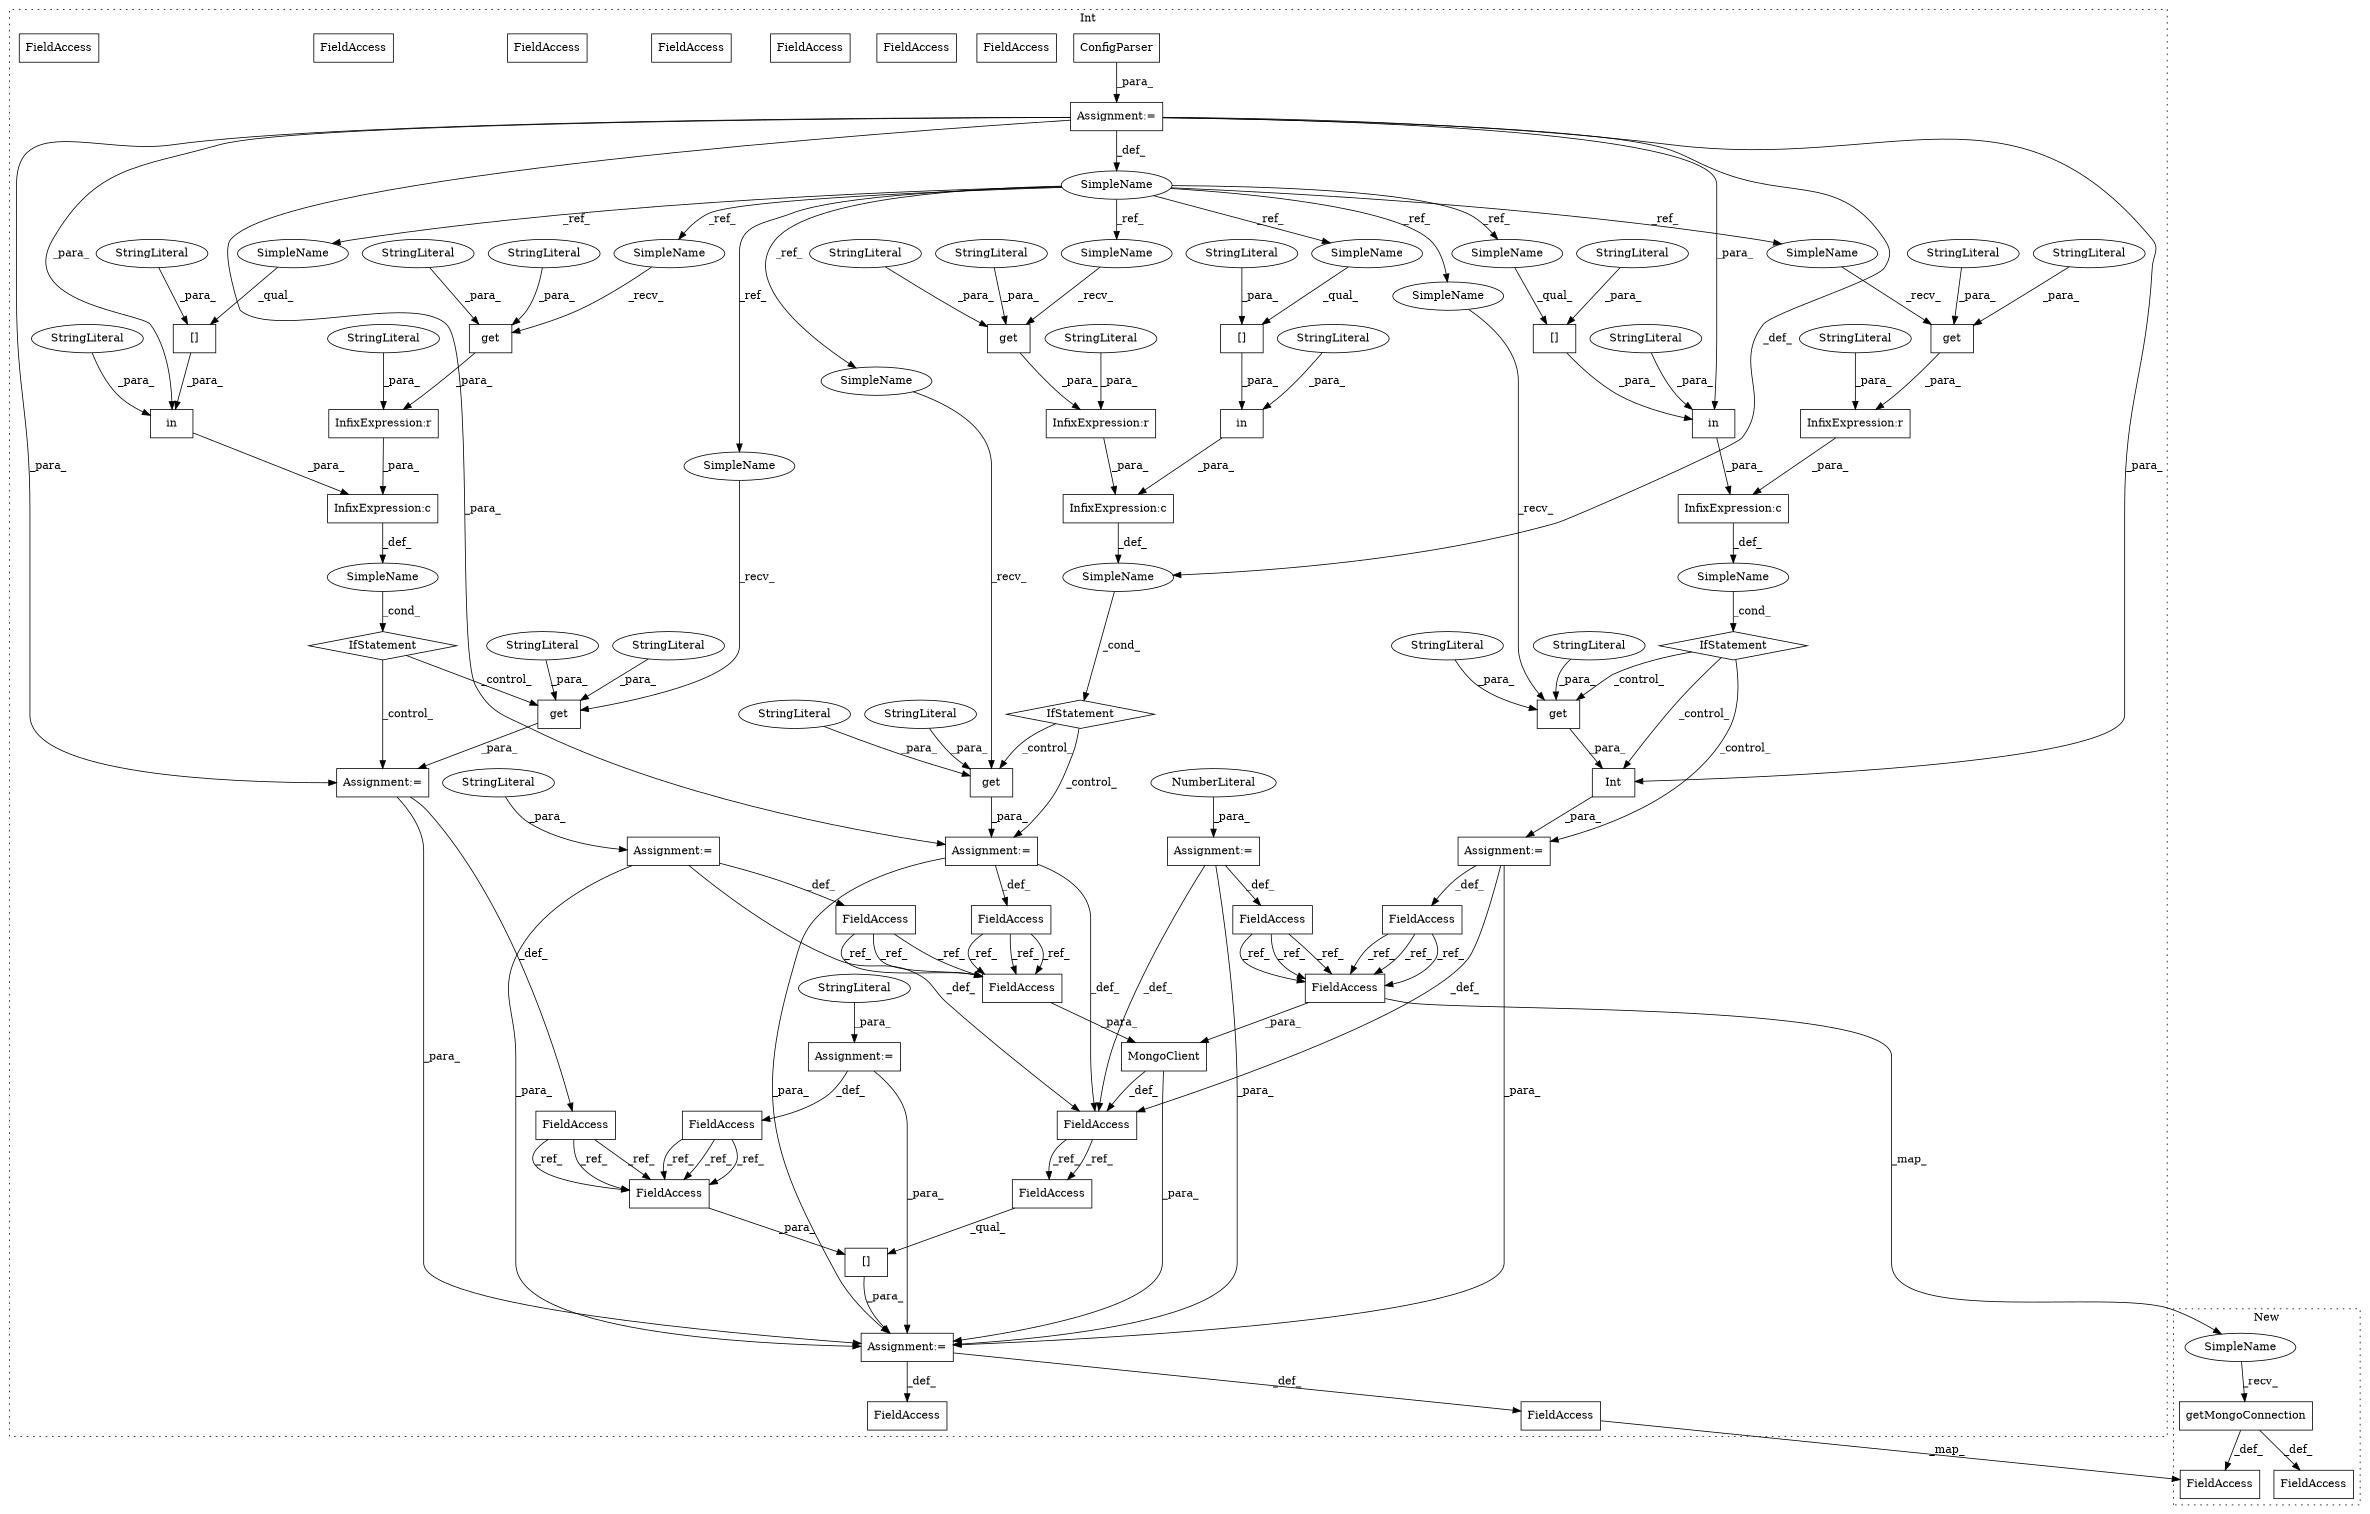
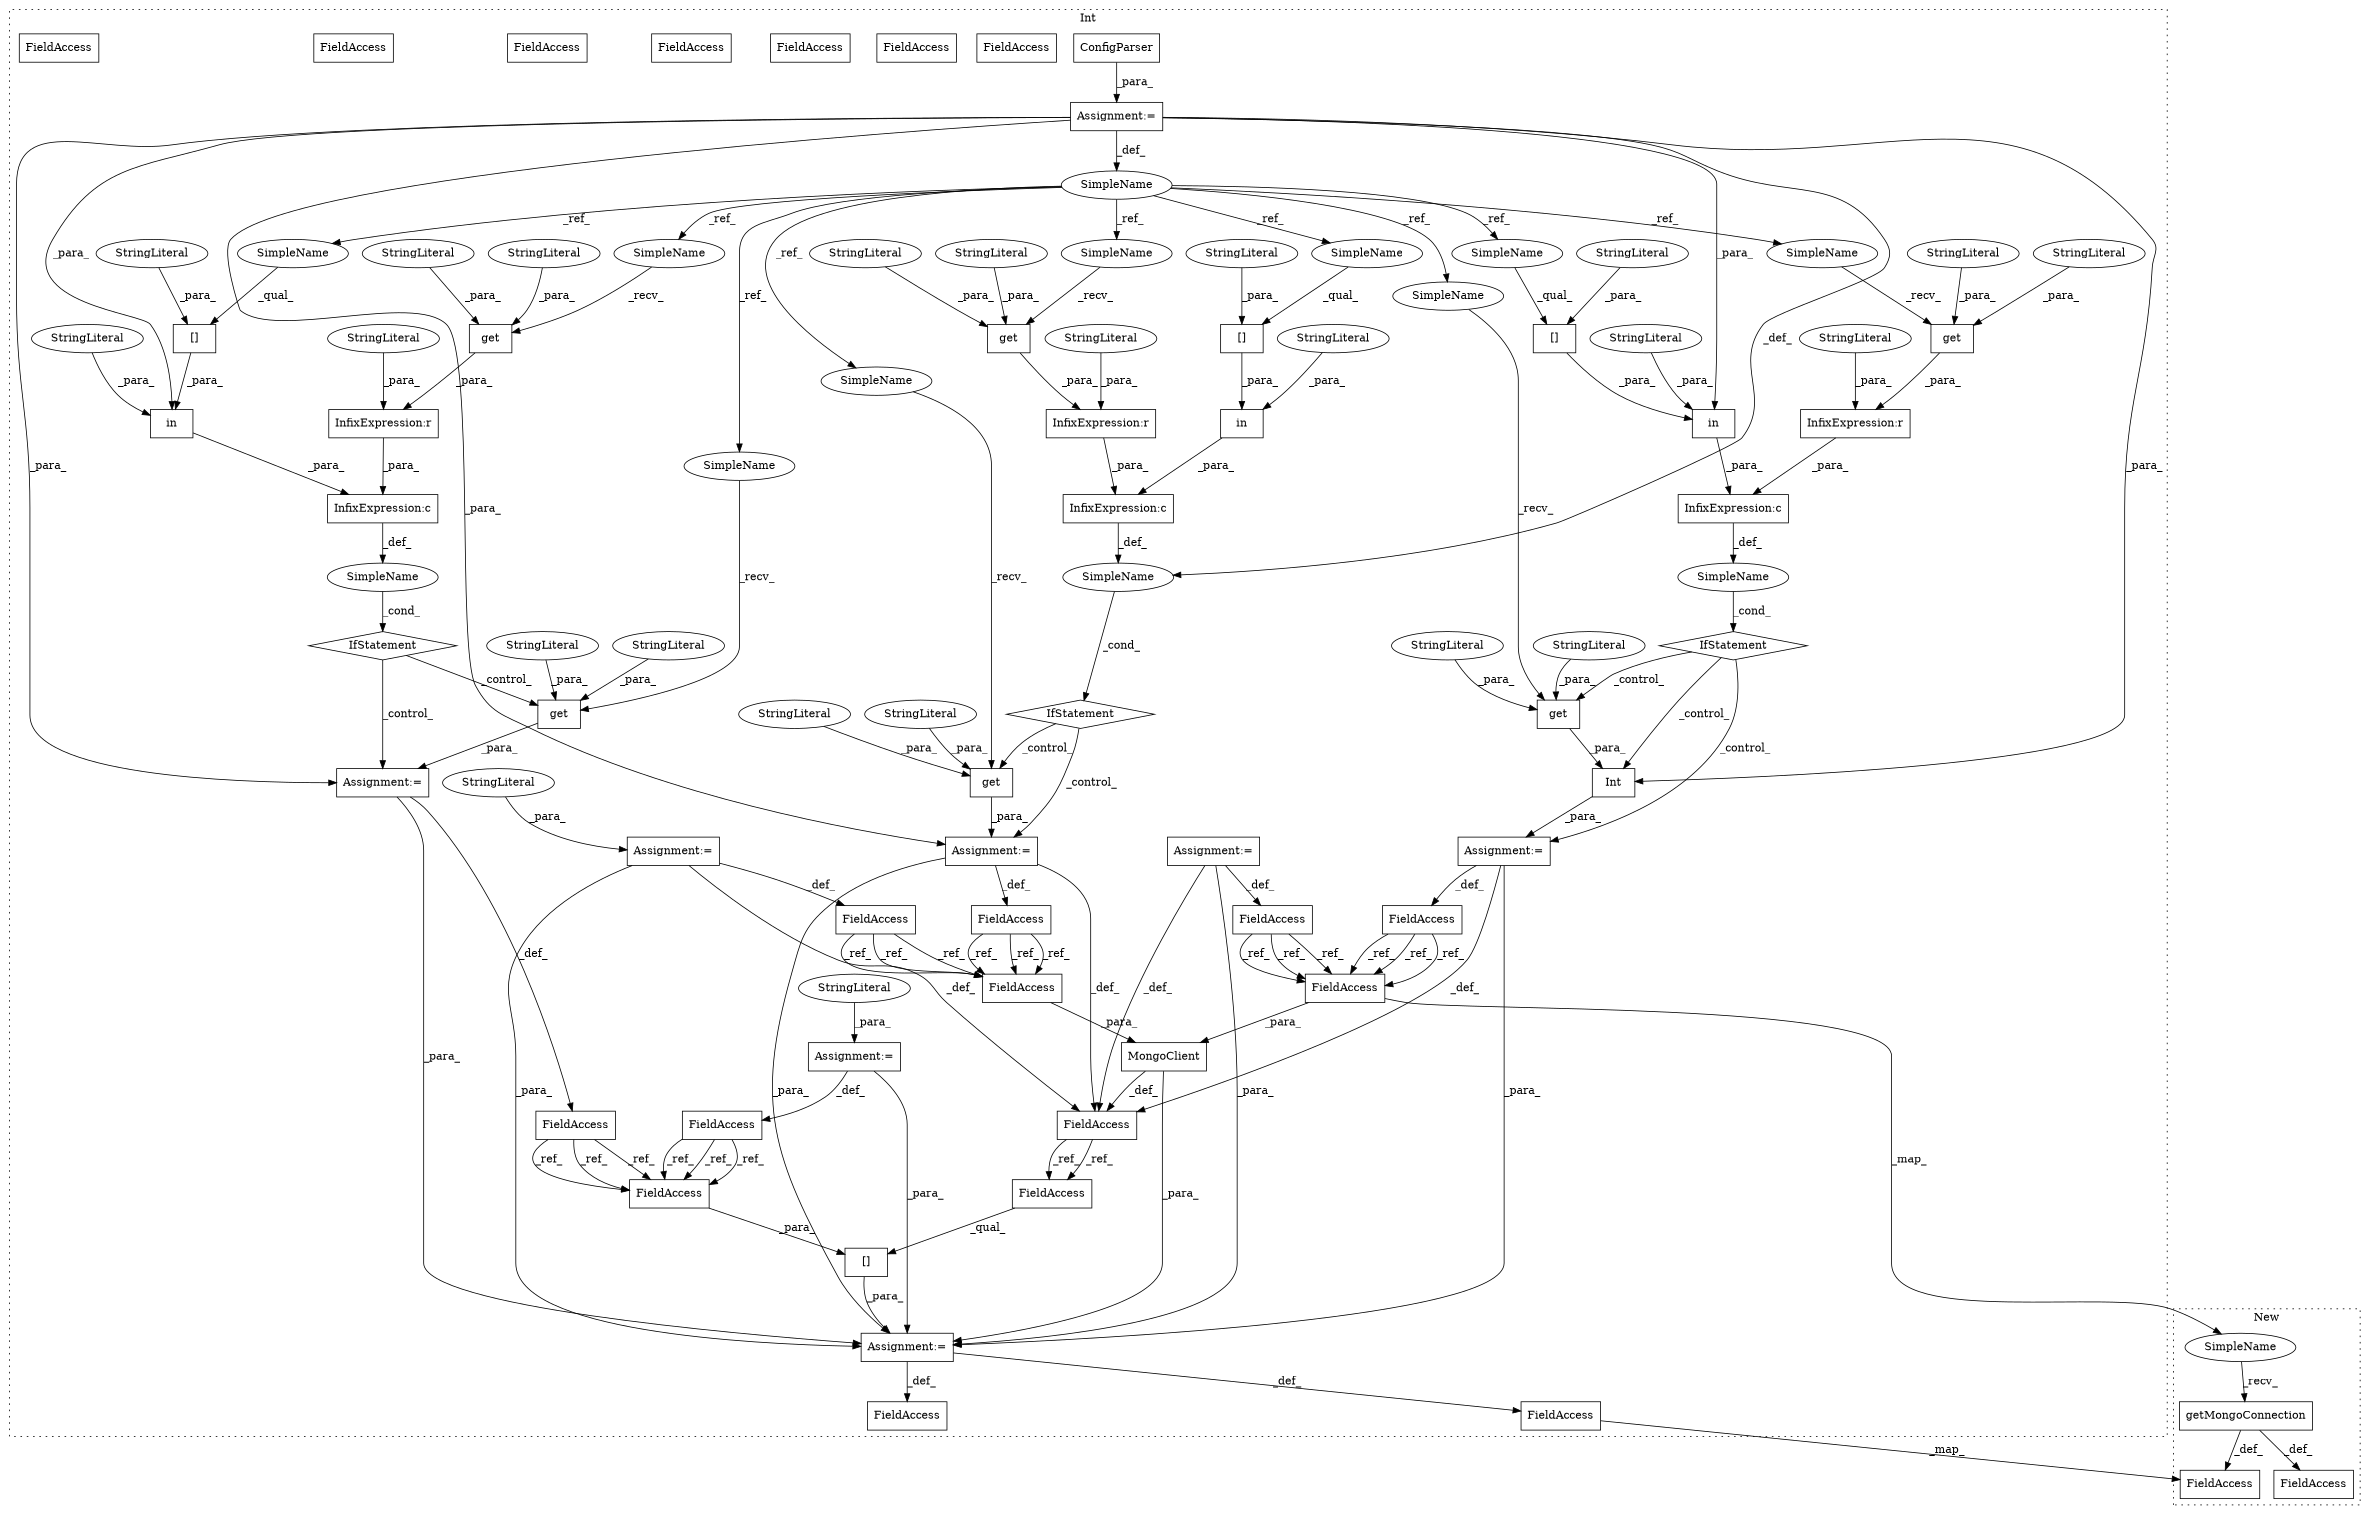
(1214, 783) -> none
